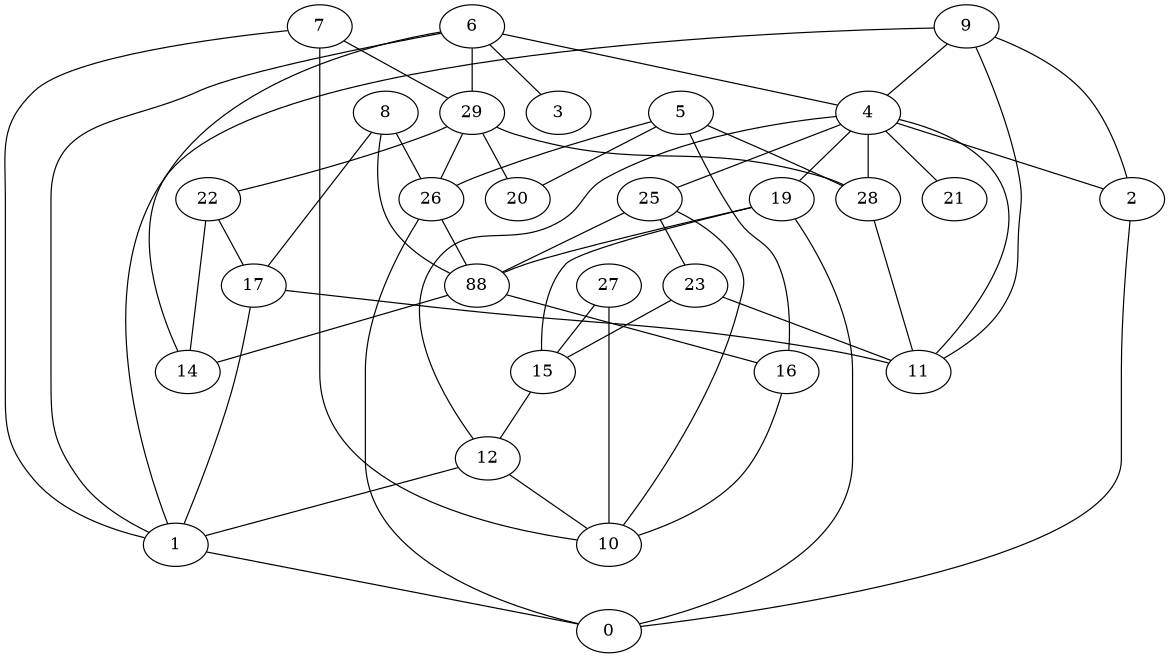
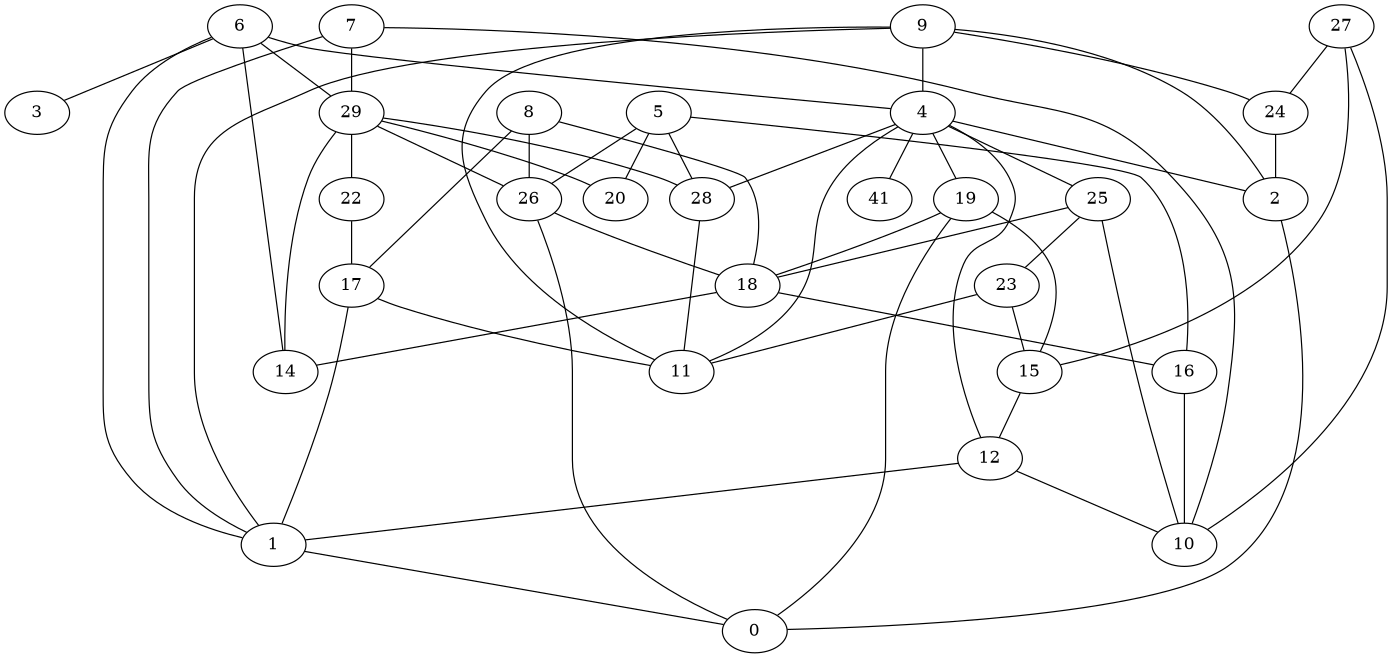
none -> (1276, 113)
(955, 199) -> (880, 199)
(198, 286) -> (293, 237)
(477, 286) -> (748, 286)
